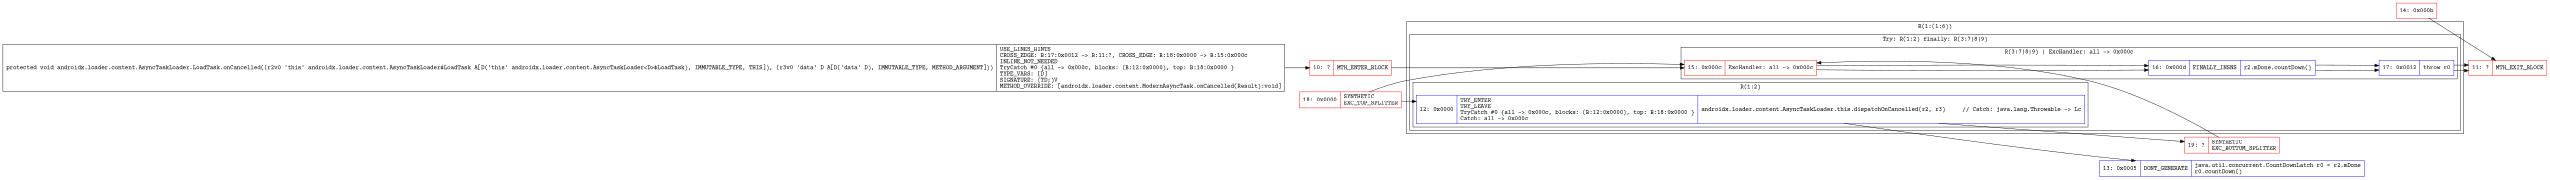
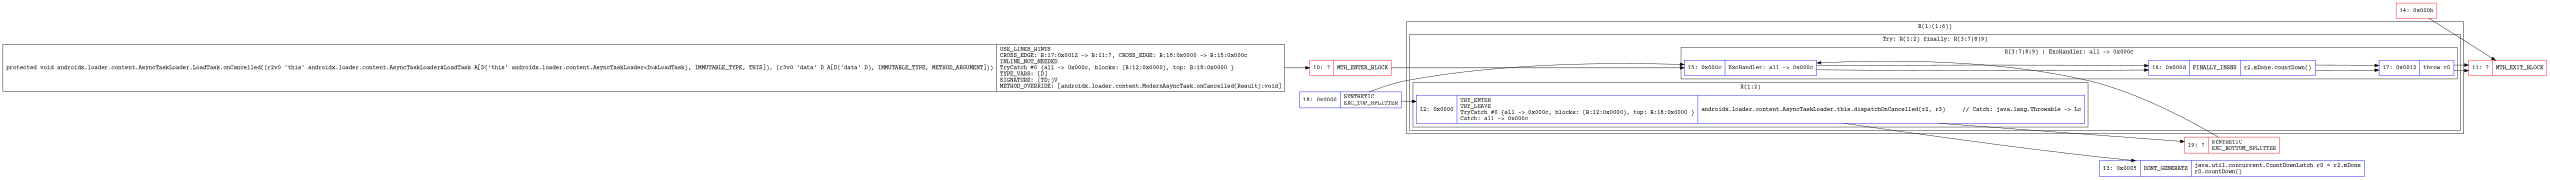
(1751, 68) -> (1751, 68)
(1351, 100) -> (1351, 100)
